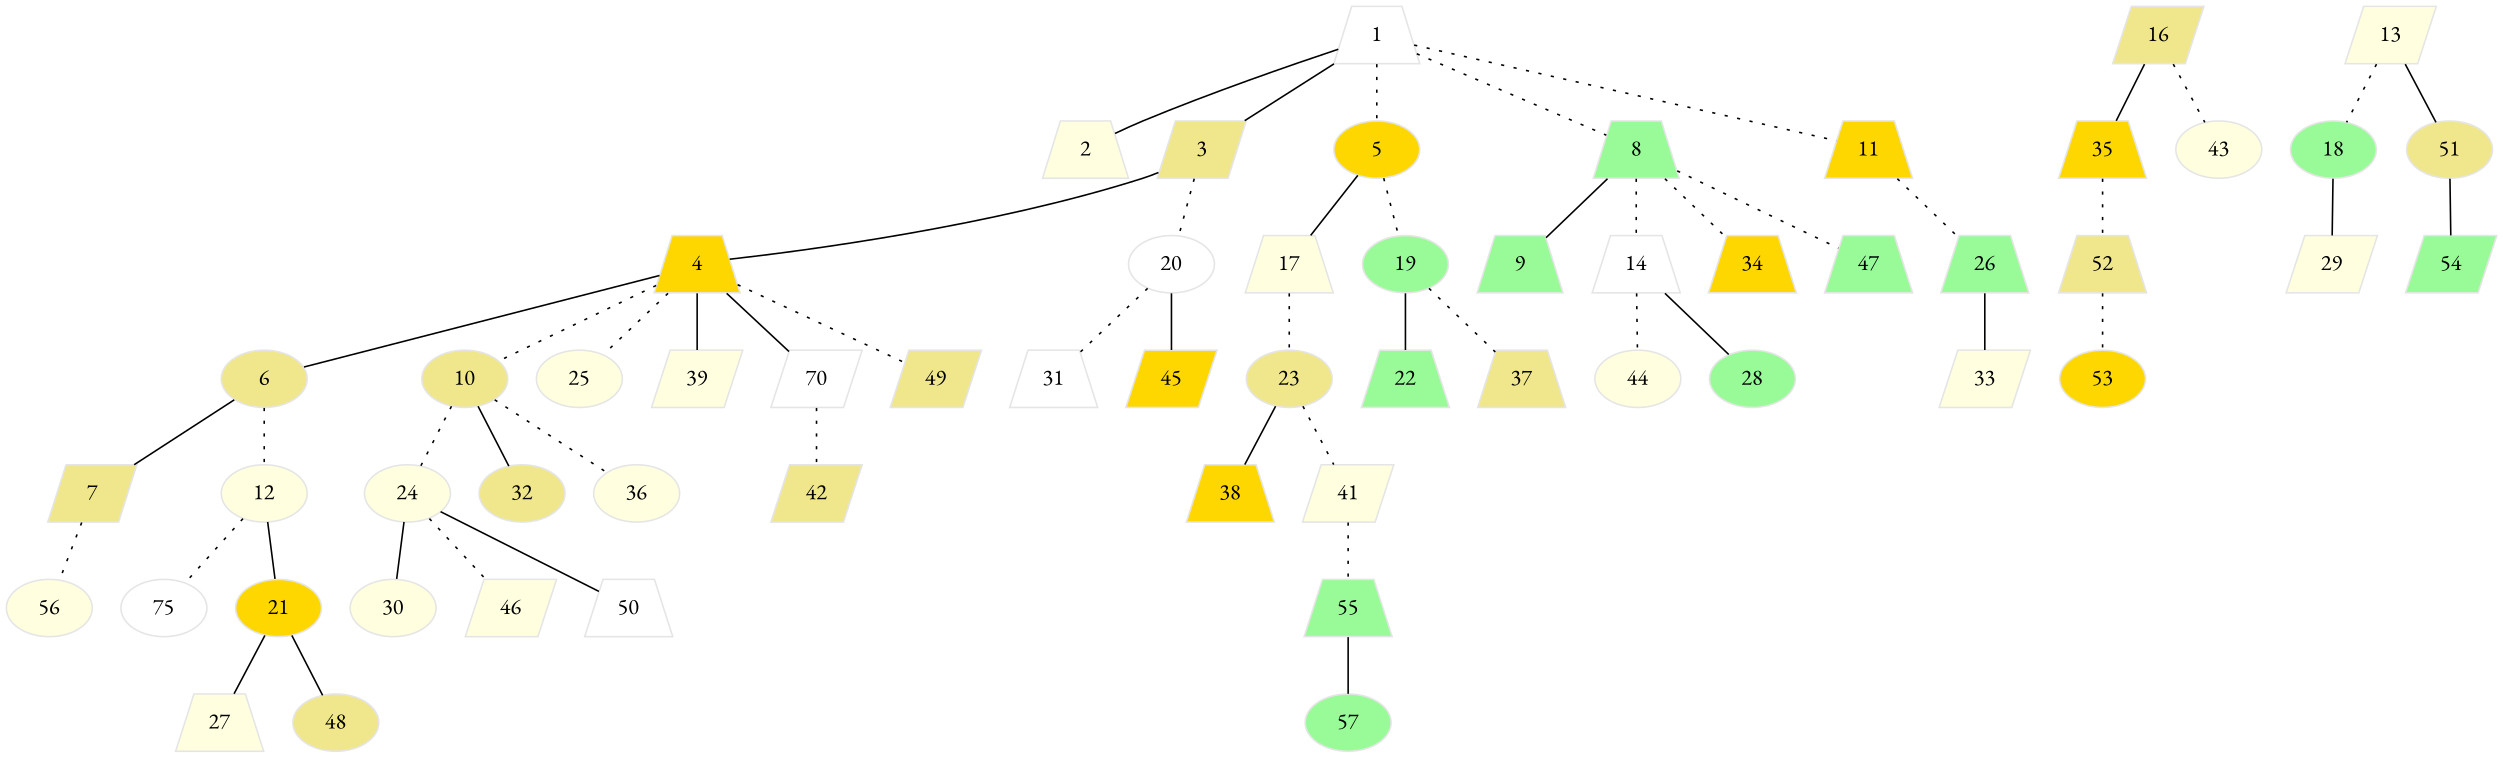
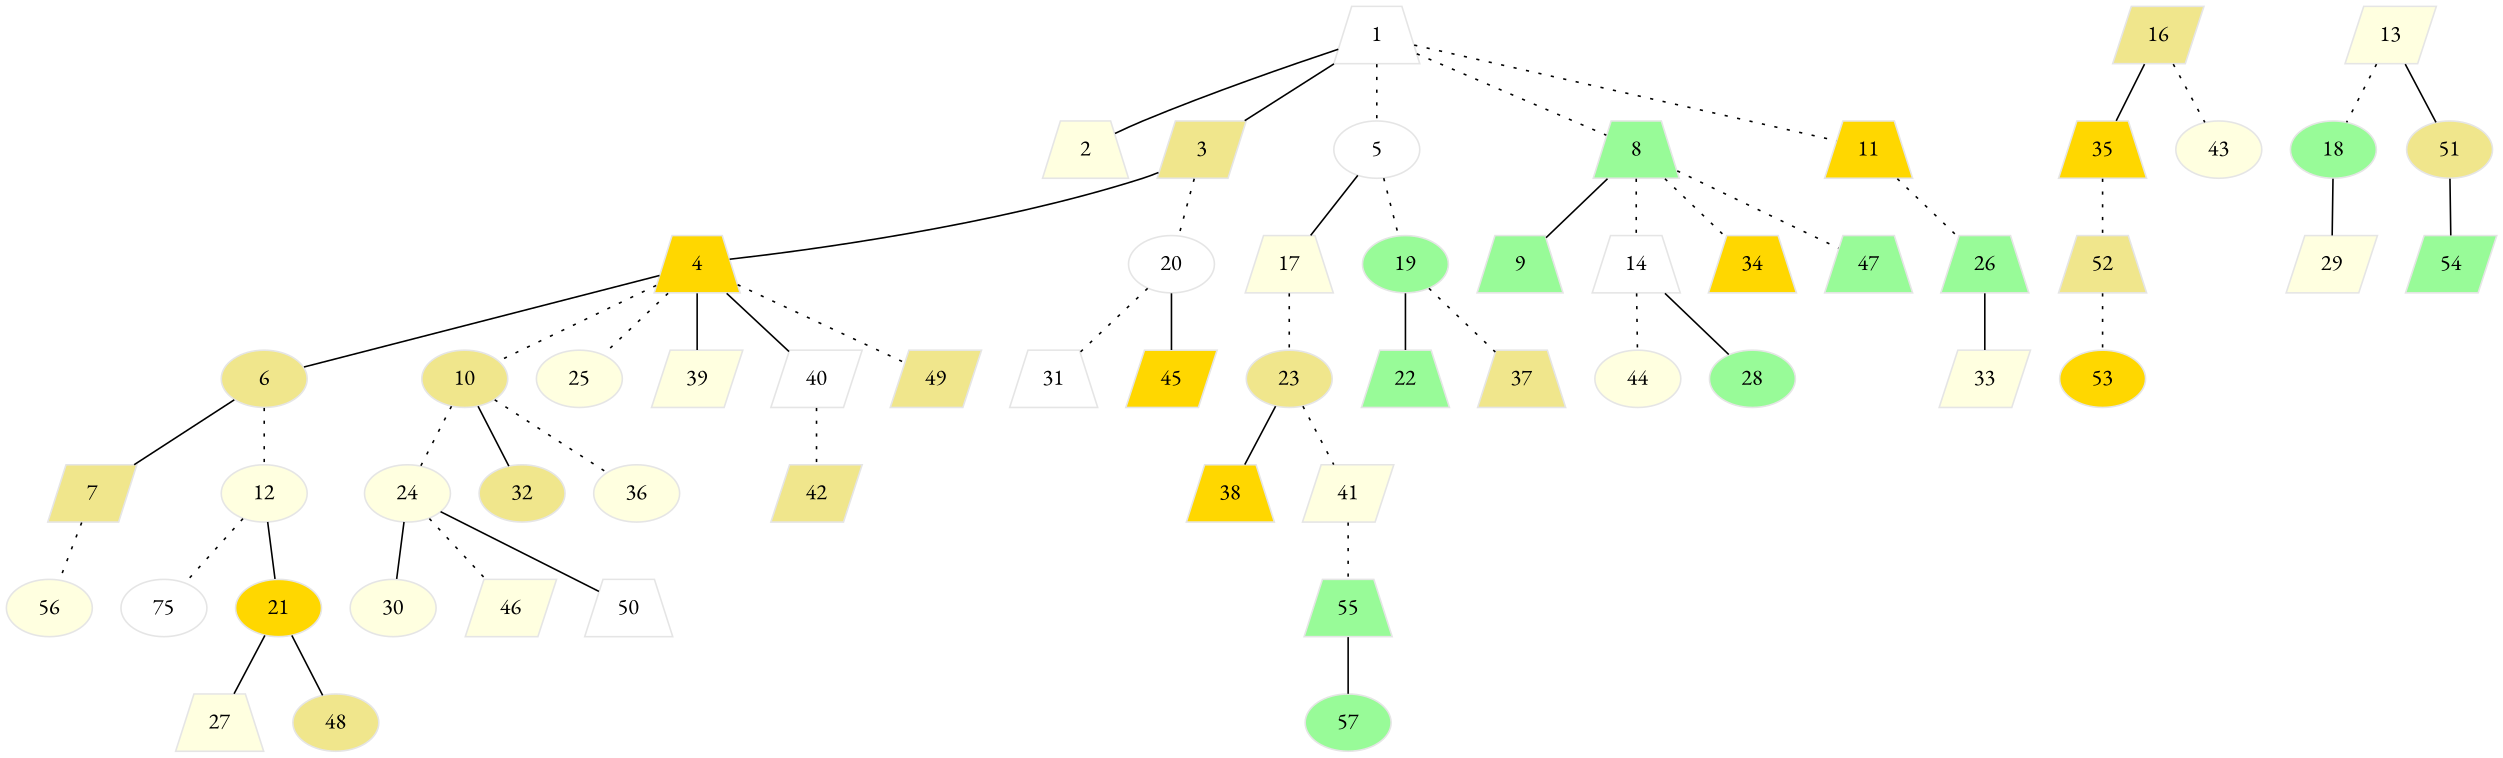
(1377, 150) -> (1377, 150)
(817, 379) -> (817, 379)
